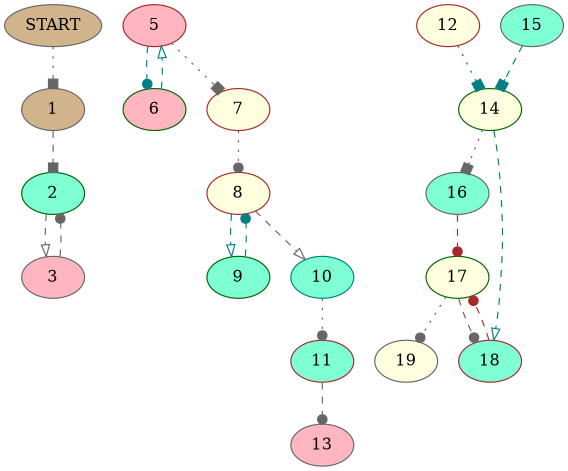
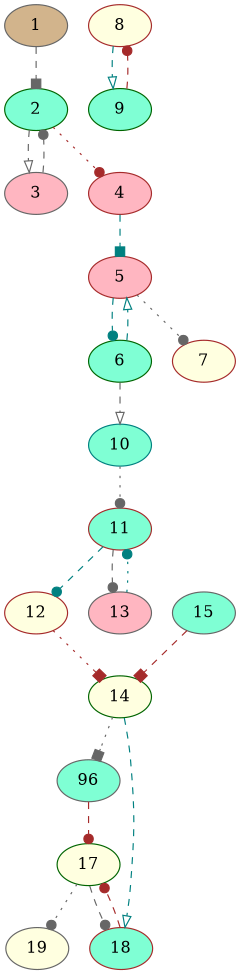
(53, 26) -> none
(466, 62) -> (74, 651)
(514, 62) -> (166, 651)
(192, 63) -> (158, 316)
(155, 110) -> (120, 361)
(238, 147) -> none
none -> (120, 193)
(457, 193) -> (89, 781)
(276, 231) -> (120, 397)
(246, 240) -> (128, 72)
none -> (82, 568)
none -> (128, 576)
